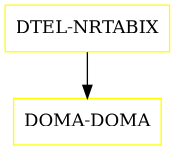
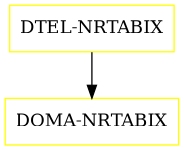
(87, 122) -> (92, 122)
